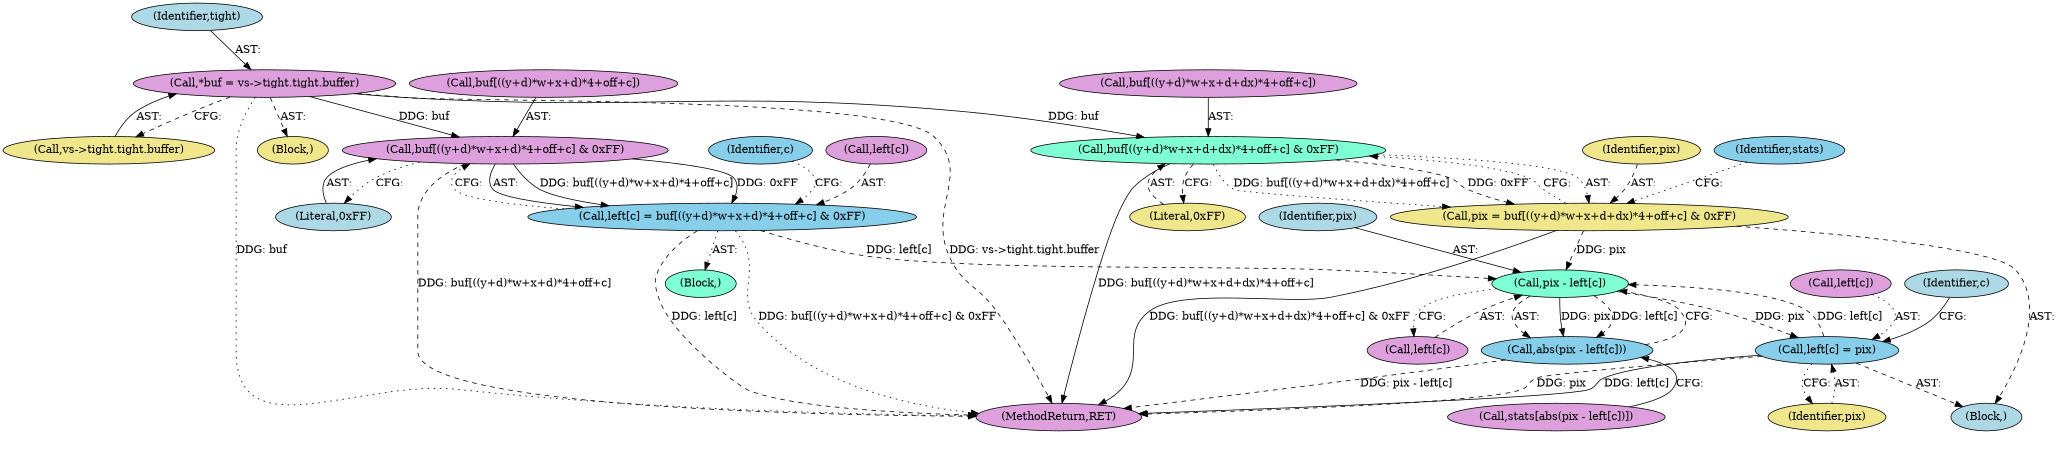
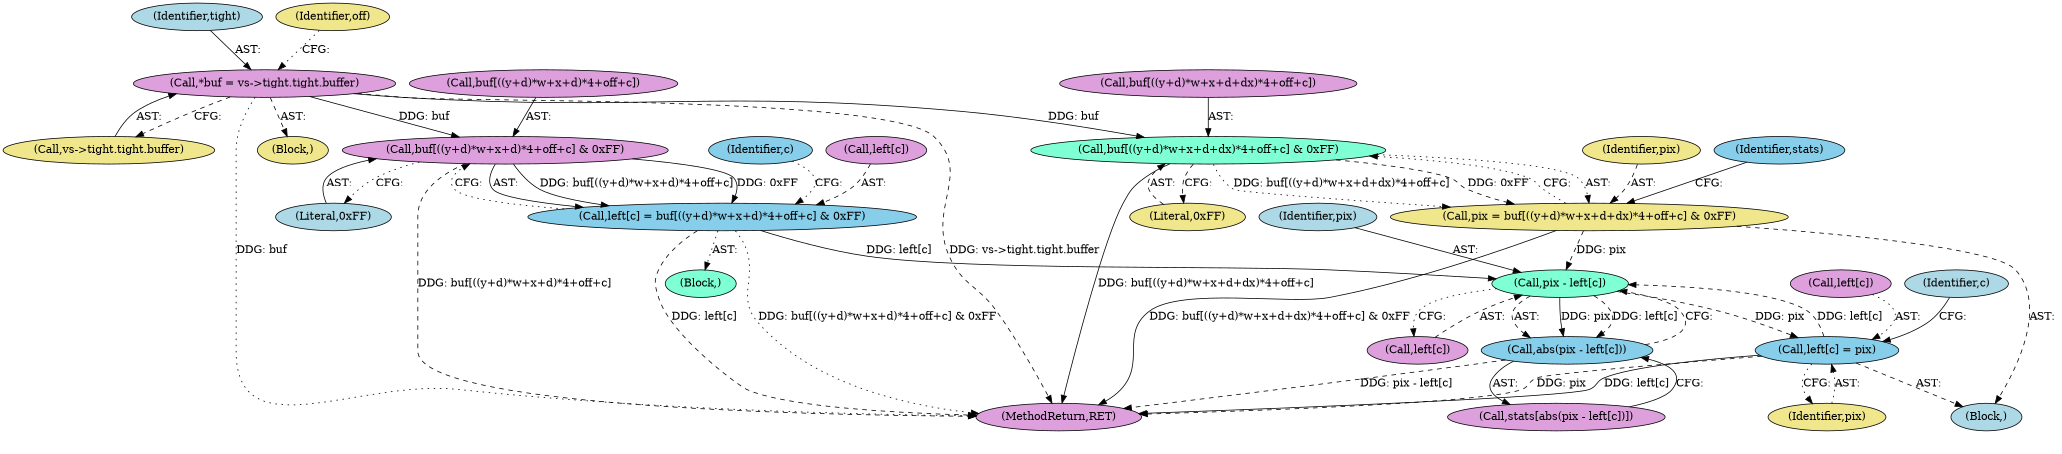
none -> (333, 17)
(1690, 182) -> (1690, 182)
(1123, 267) -> (1123, 267)
none -> (1492, 379)
